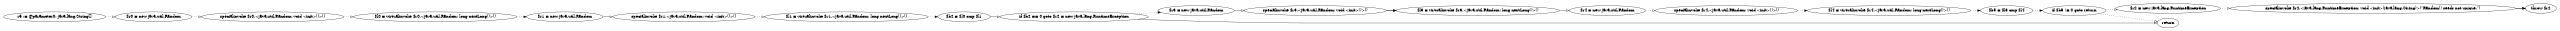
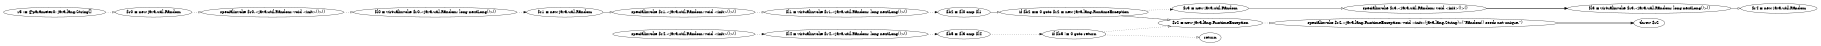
(1649, 11) -> none
(1646, 23) -> (1145, 18)
